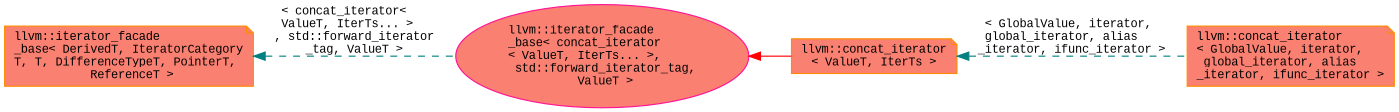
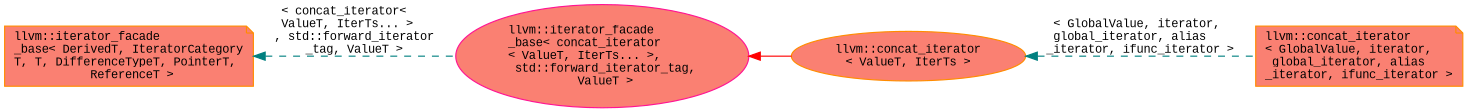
(874, 56) -> (909, 56)
